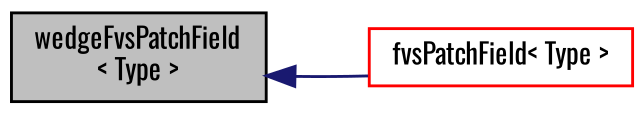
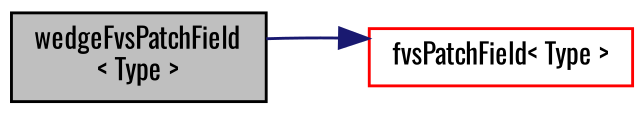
(332, 77) -> (303, 38)
